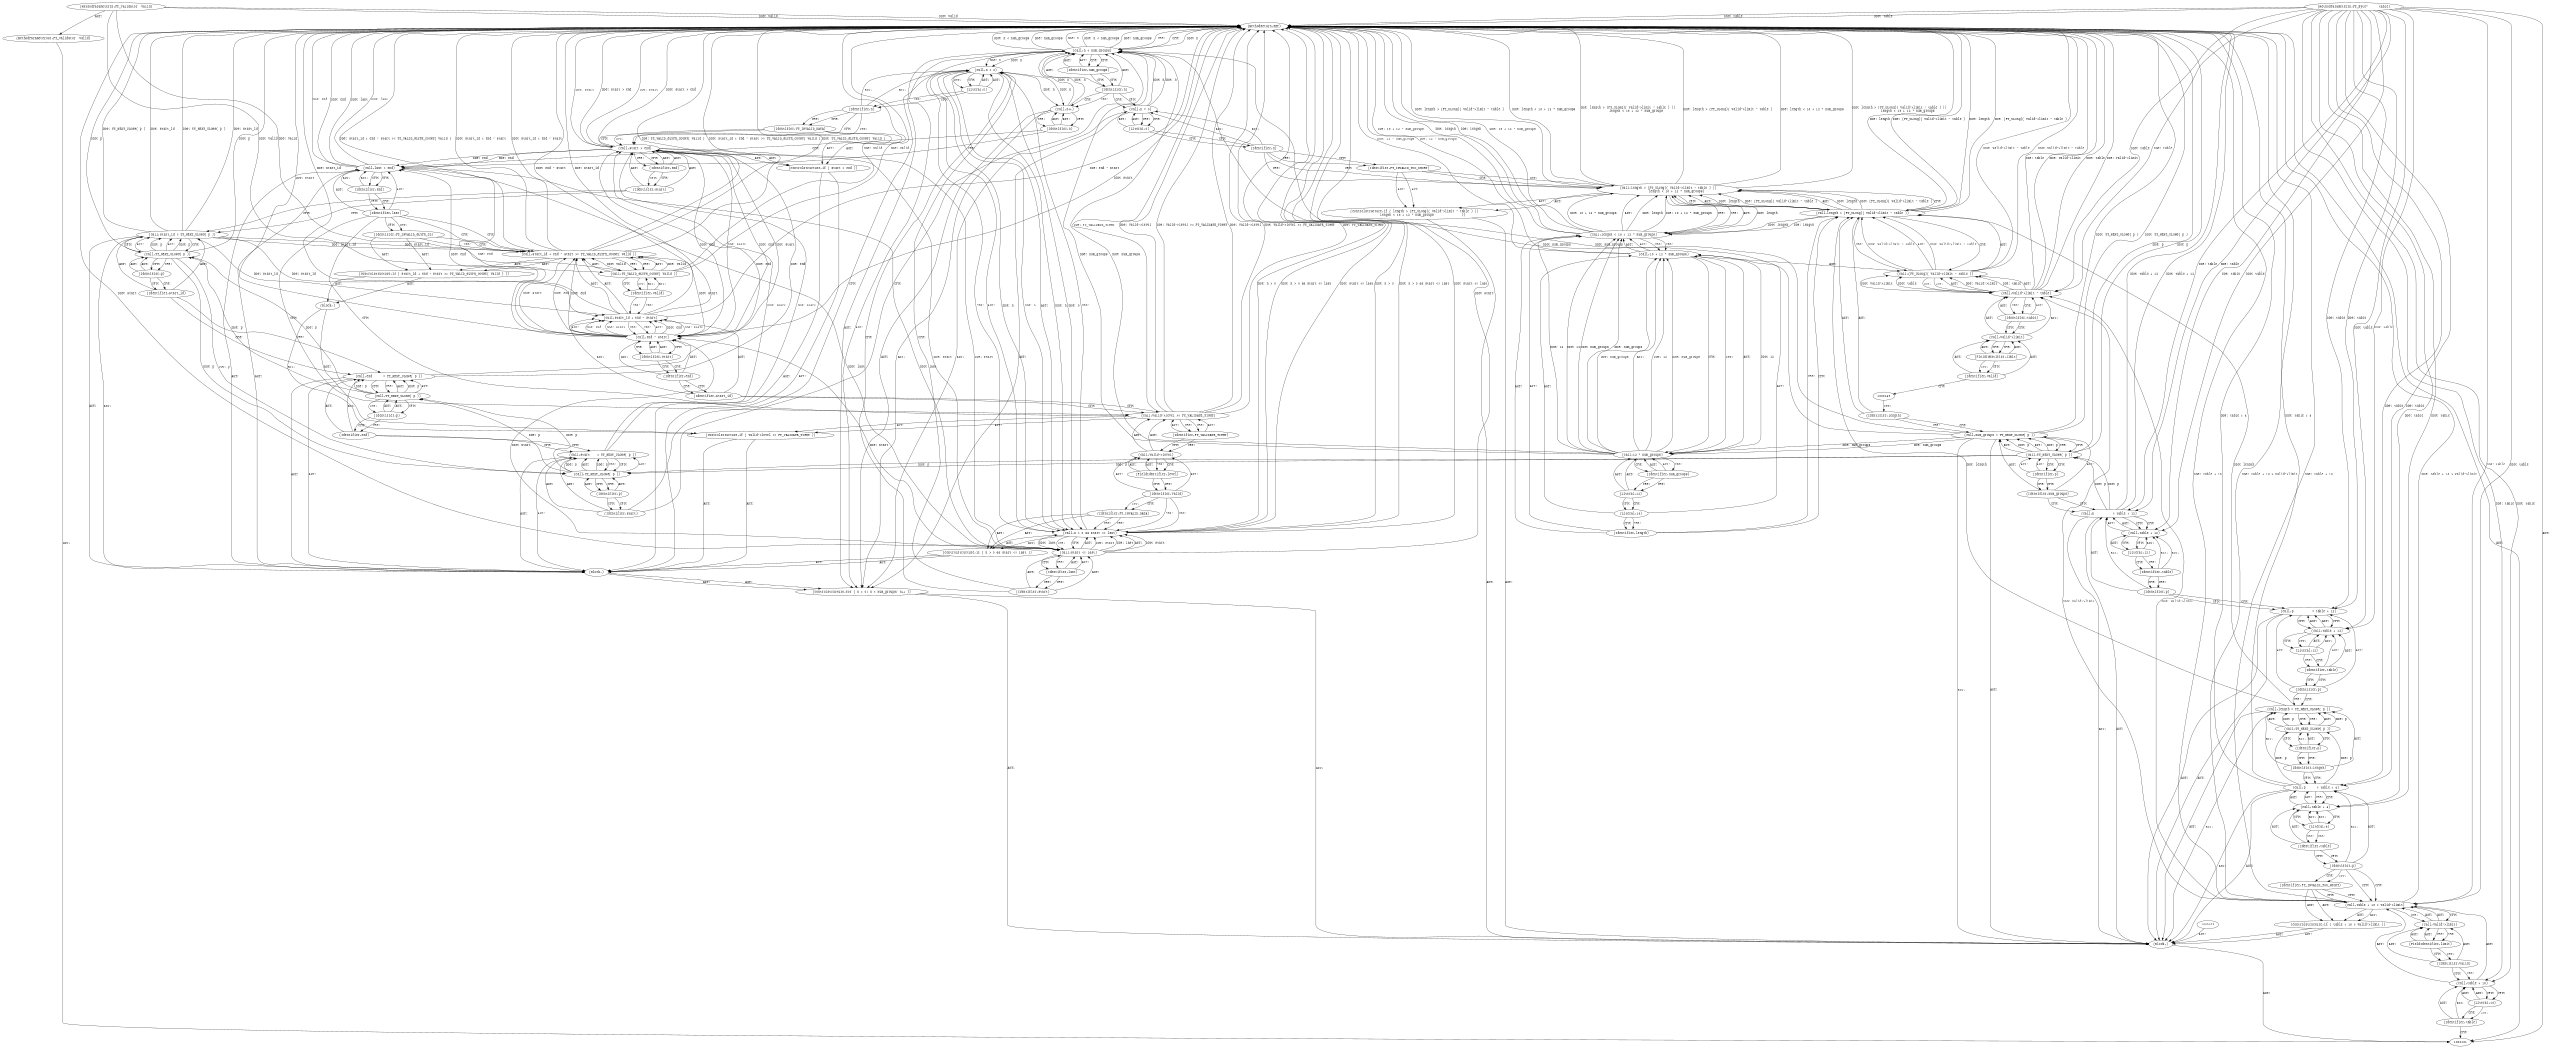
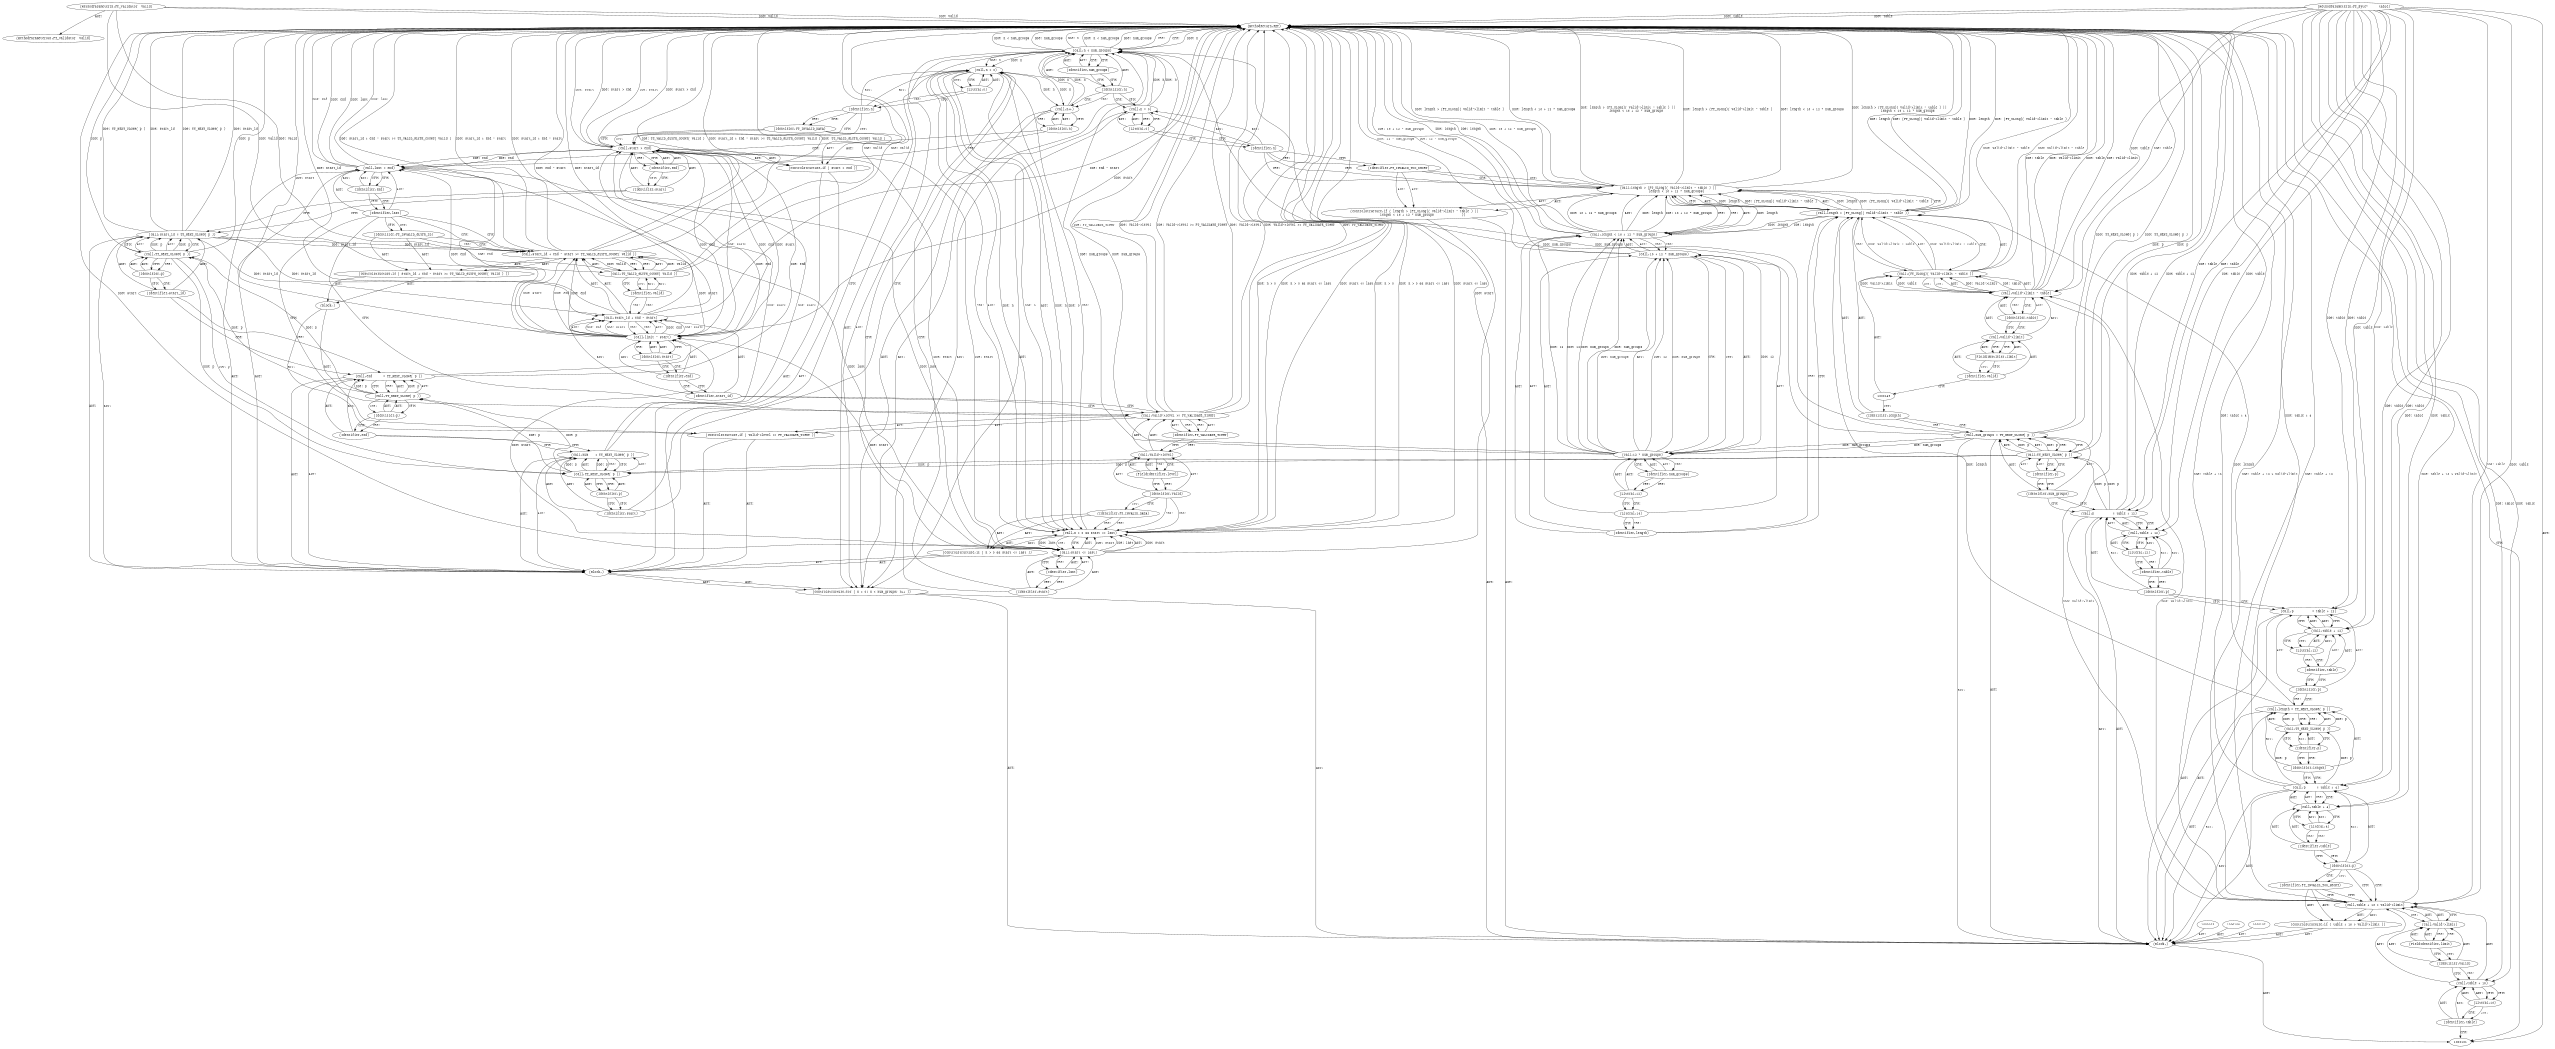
(1796, 263) -> (1874, 320)
(652, 337) -> (652, 337)
(603, 455) -> (603, 455)
(2501, 543) -> (2501, 543)
none -> (2233, 925)
none -> (2259, 925)
(764, 1036) -> none
